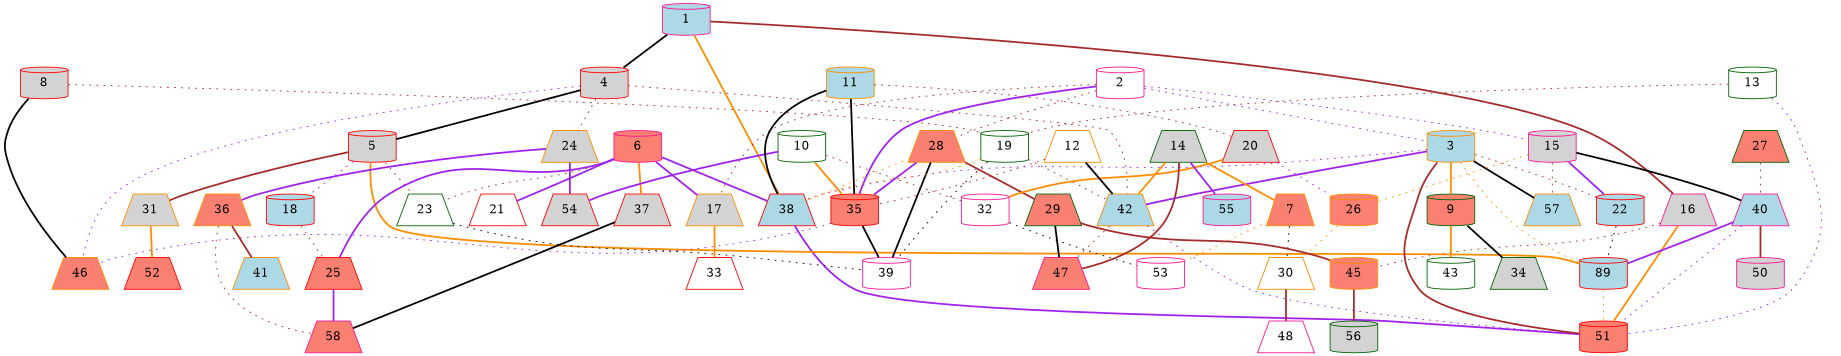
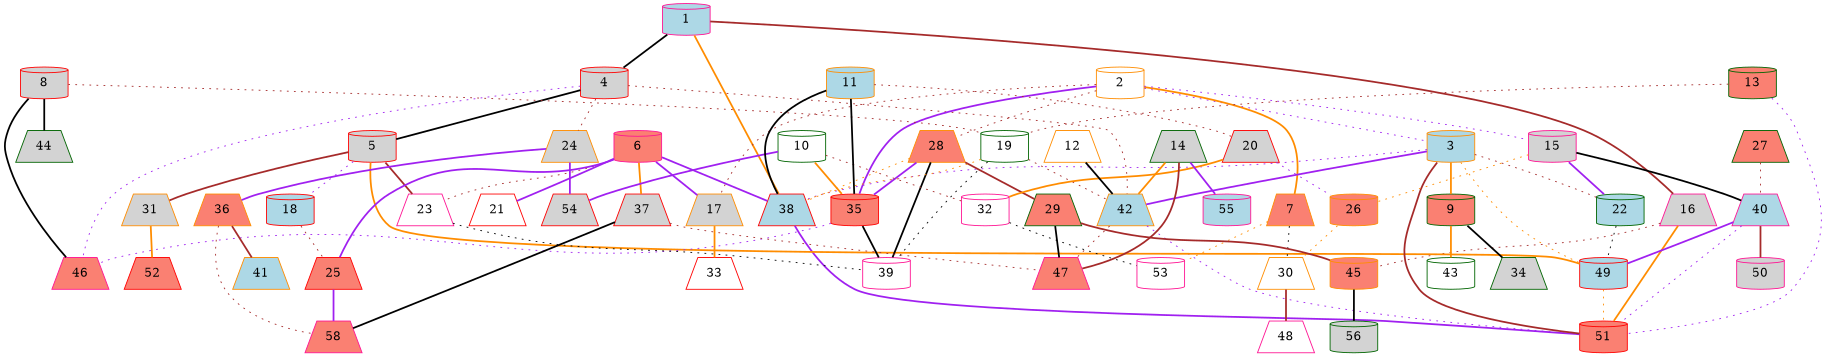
(1120, 83) -> (1120, 83)
(1753, 83) -> (1753, 83)
none -> (44, 146)
(399, 178) -> (399, 178)
(1237, 179) -> (1265, 116)
(975, 181) -> none
(425, 210) -> (425, 210)
(1552, 210) -> none
(1620, 210) -> (1620, 210)
none -> (827, 246)
(80, 273) -> (80, 273)
(1603, 273) -> (1603, 273)
(1354, 304) -> (1354, 304)
